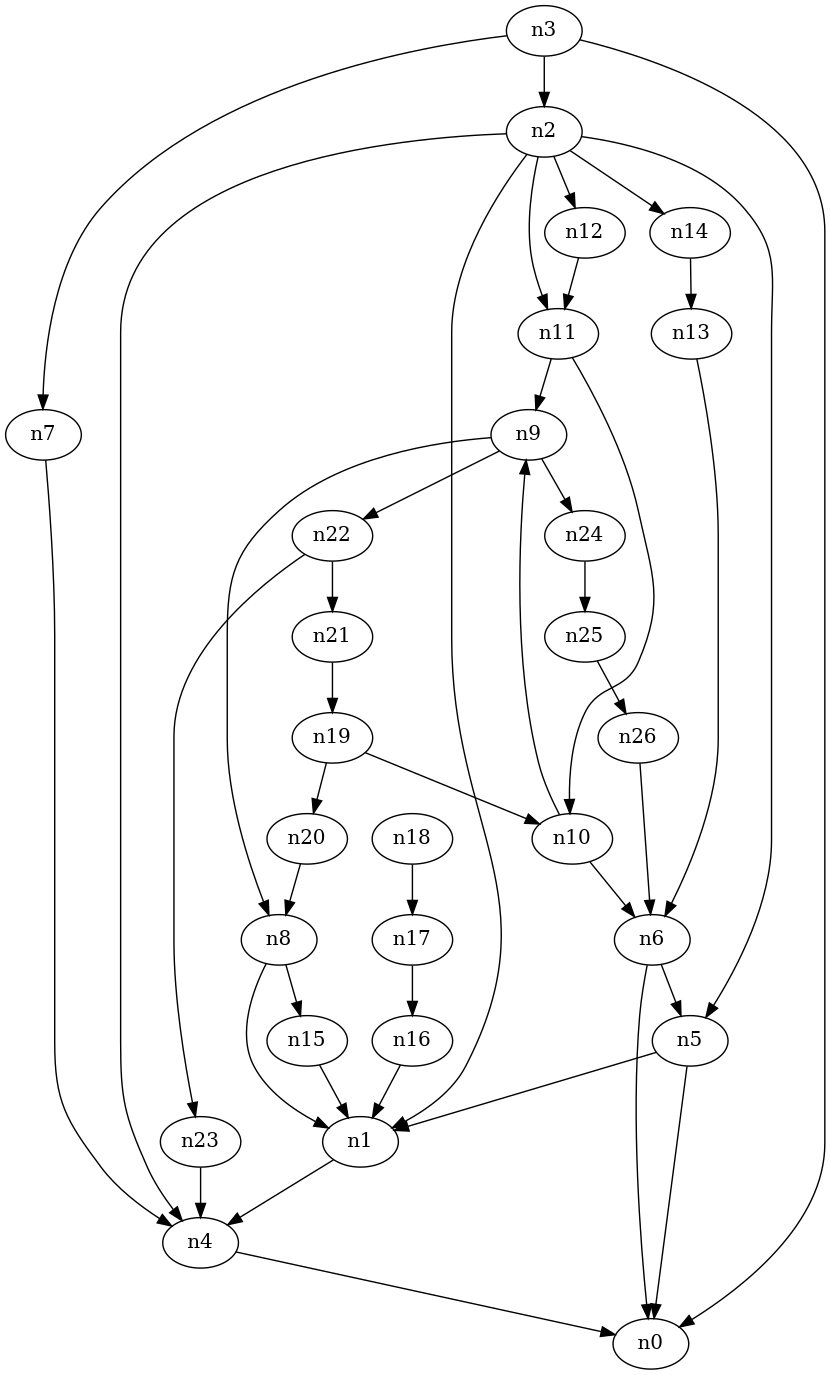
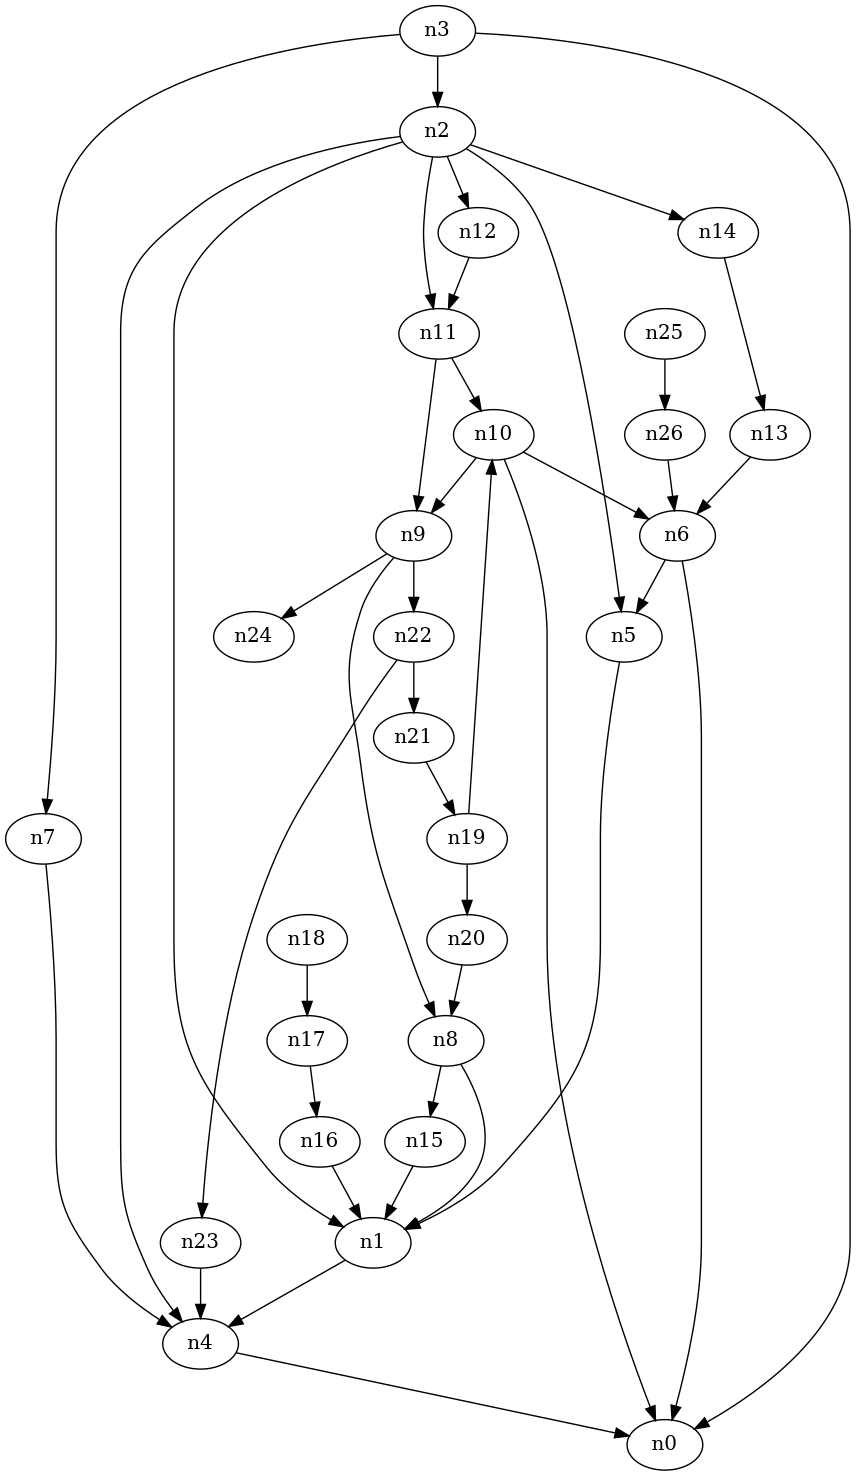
(585, 579) -> none
(671, 1185) -> (547, 937)
